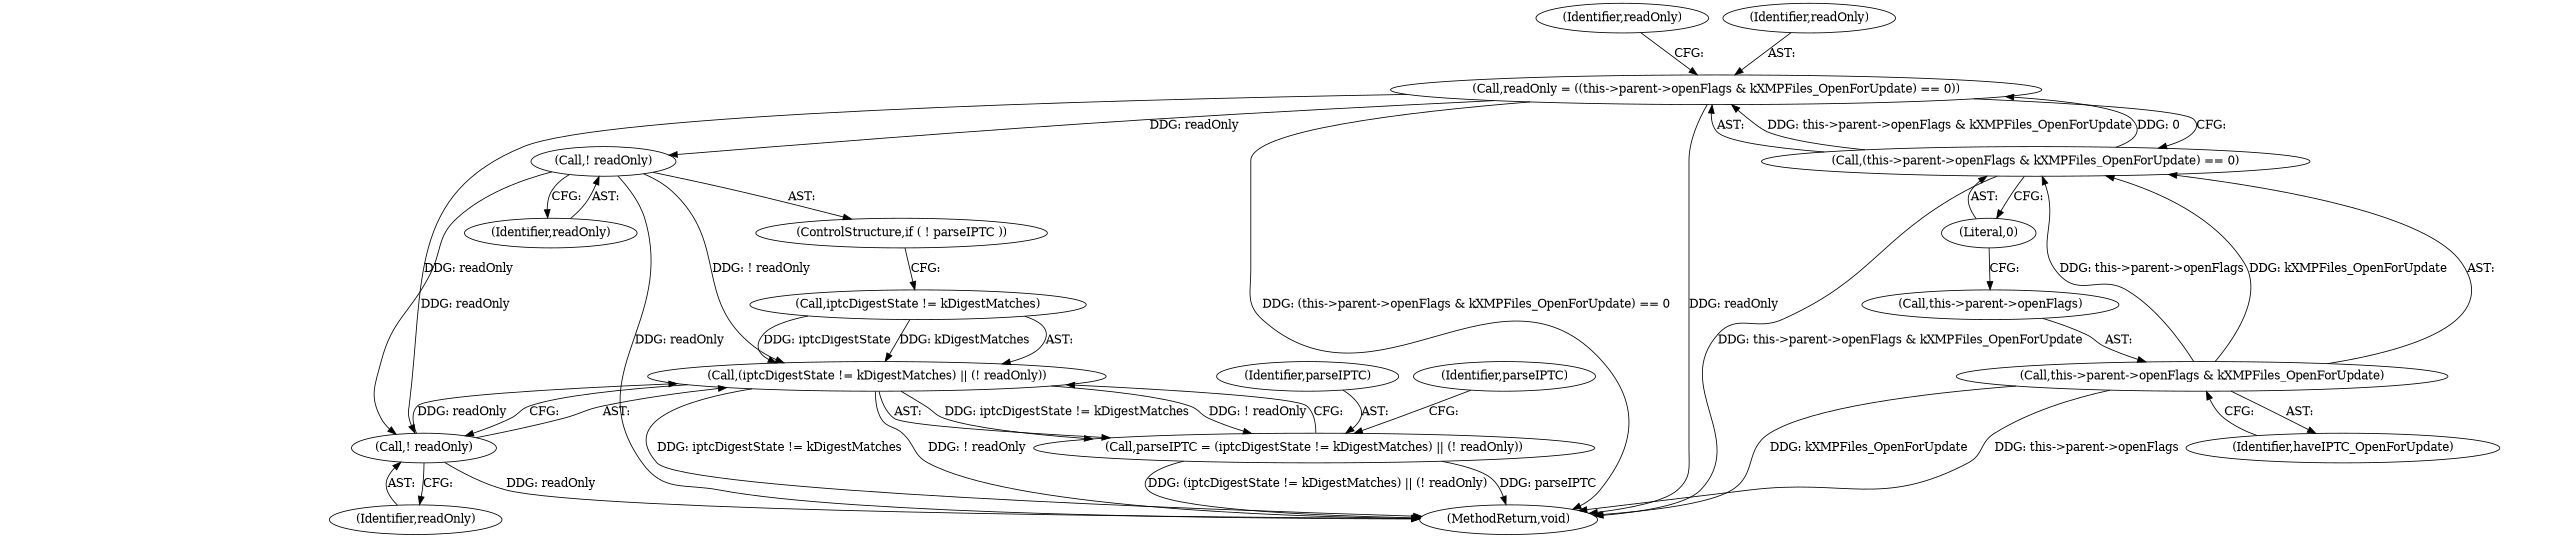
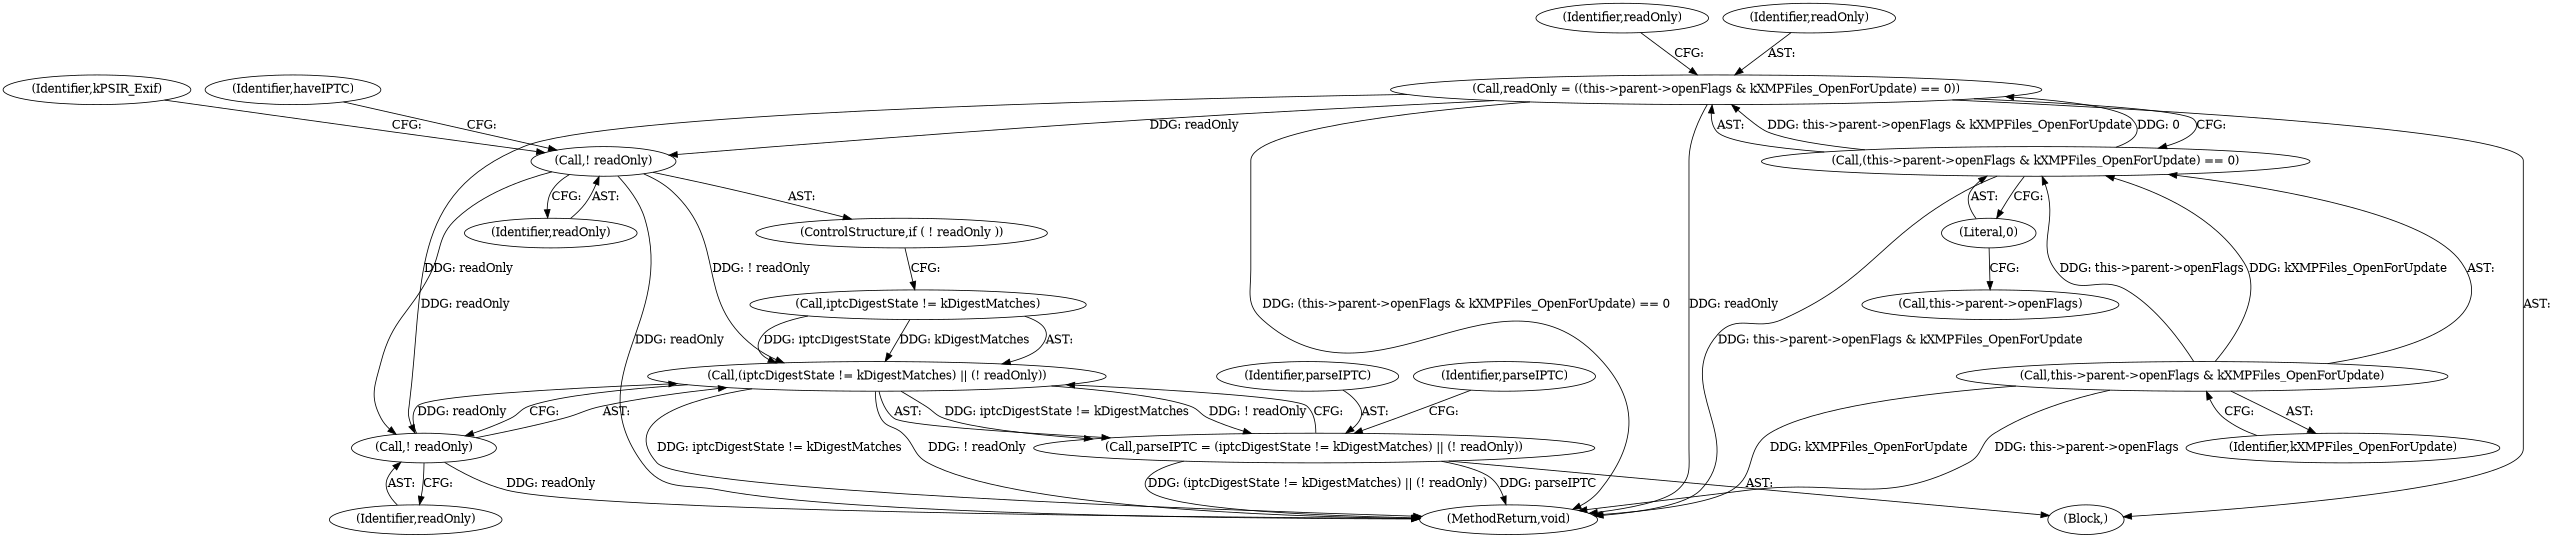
none -> (97, 90)
none -> (293, 90)
(902, 233) -> (902, 233)
(2091, 337) -> none
(2343, 448) -> (2343, 448)
none -> (2086, 520)
